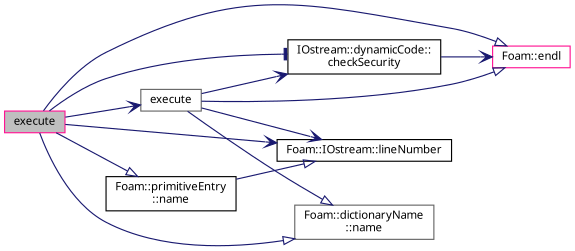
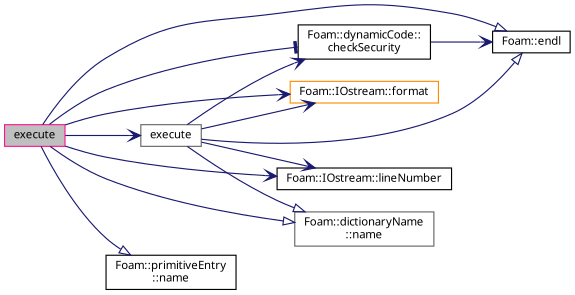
(364, 57) -> (364, 42)
(531, 57) -> (531, 42)
none -> (364, 92)
(265, 173) -> none
